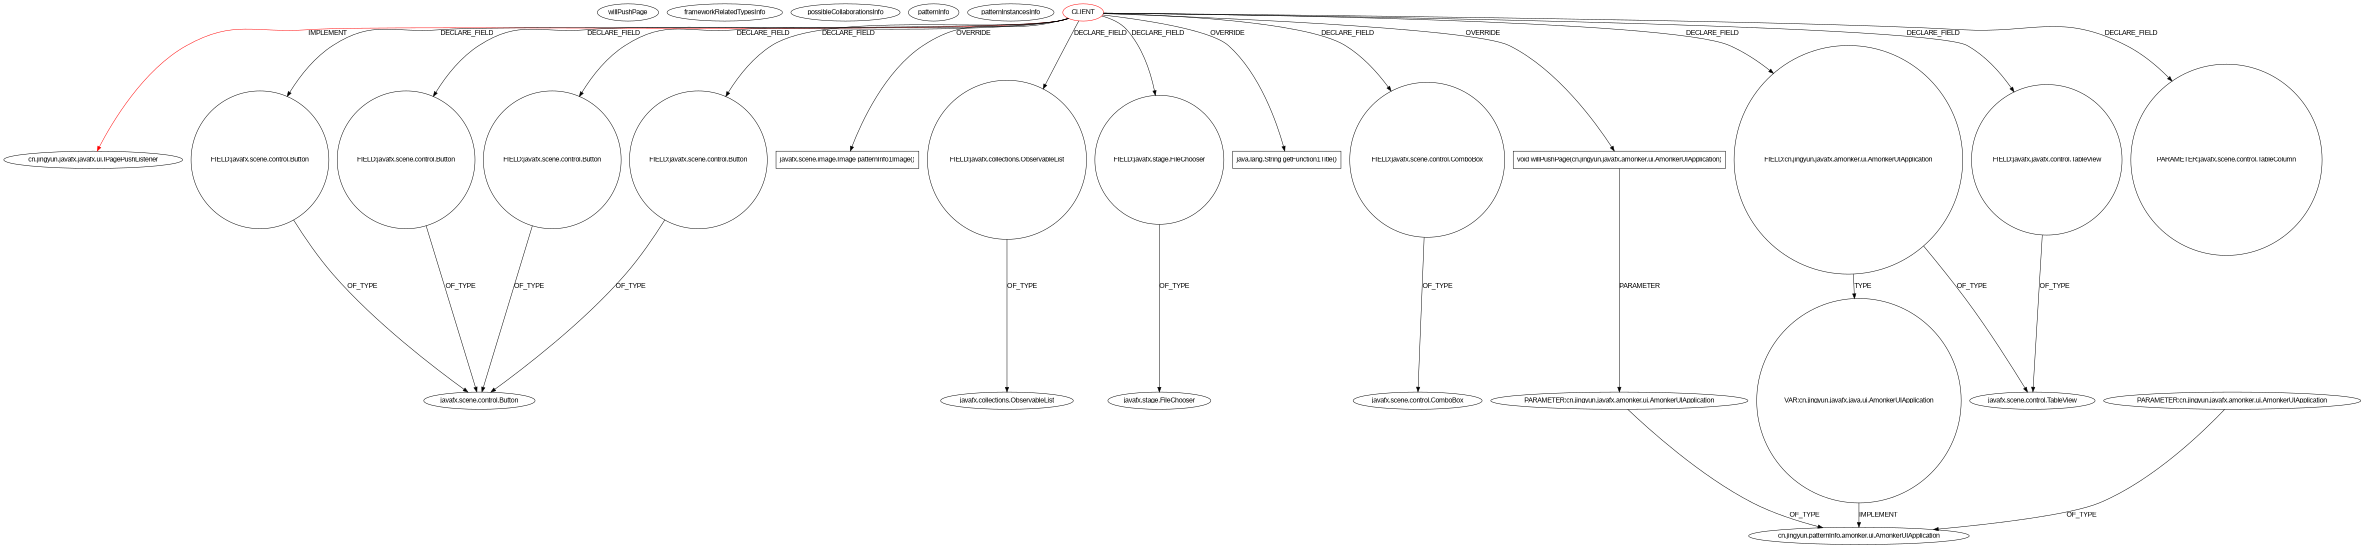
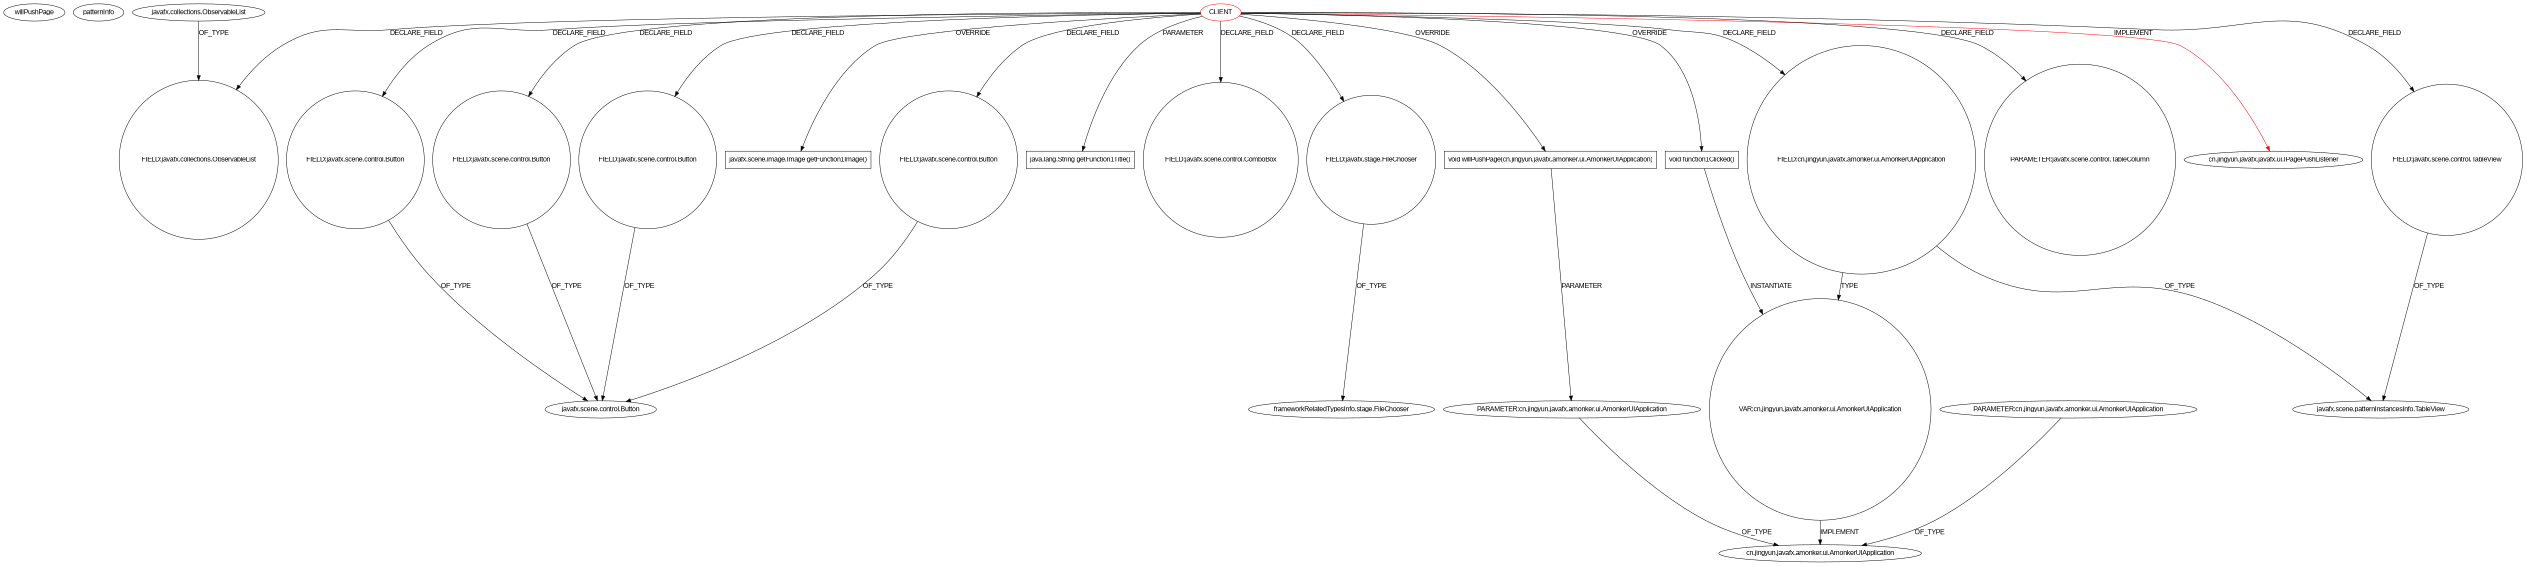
(725, 12) -> none
(845, 12) -> none
(1011, 12) -> none
(1227, 33) -> (1183, 33)
(847, 160) -> (798, 160)
none -> (1702, 160)
(2047, 160) -> (2447, 160)
(1007, 313) -> (199, 48)
(1159, 401) -> (1342, 409)
(1418, 401) -> none
(1859, 401) -> (1820, 409)
(2032, 401) -> (2381, 409)
(1859, 536) -> (1820, 553)
